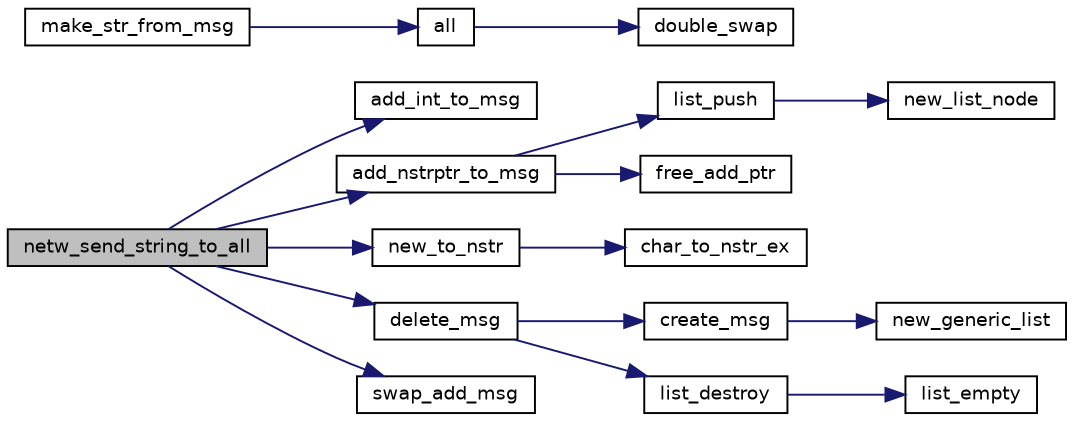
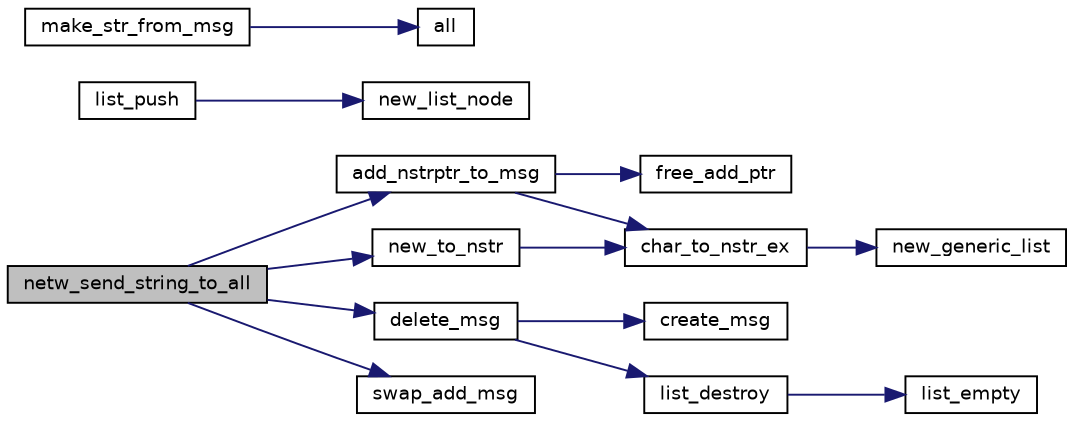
(716, 27) -> none
(446, 101) -> none
(577, 138) -> (571, 208)
(822, 321) -> (832, 248)
